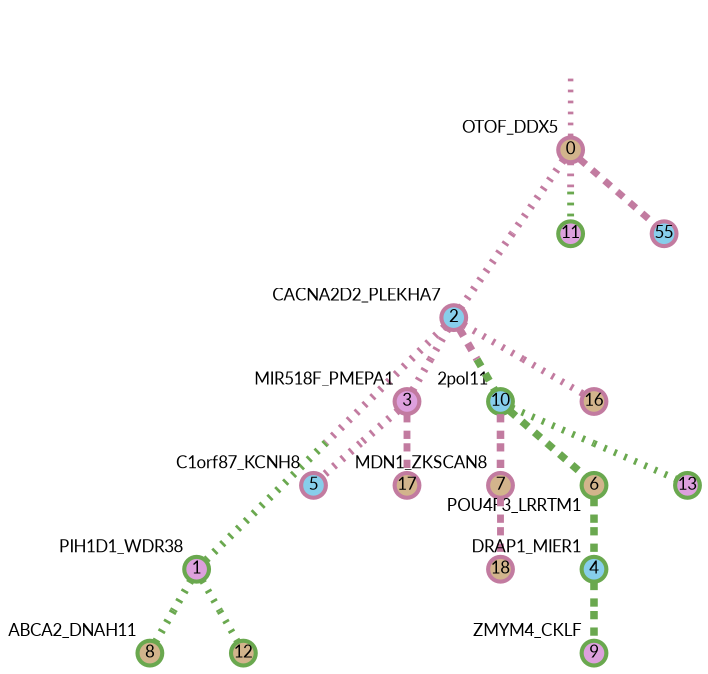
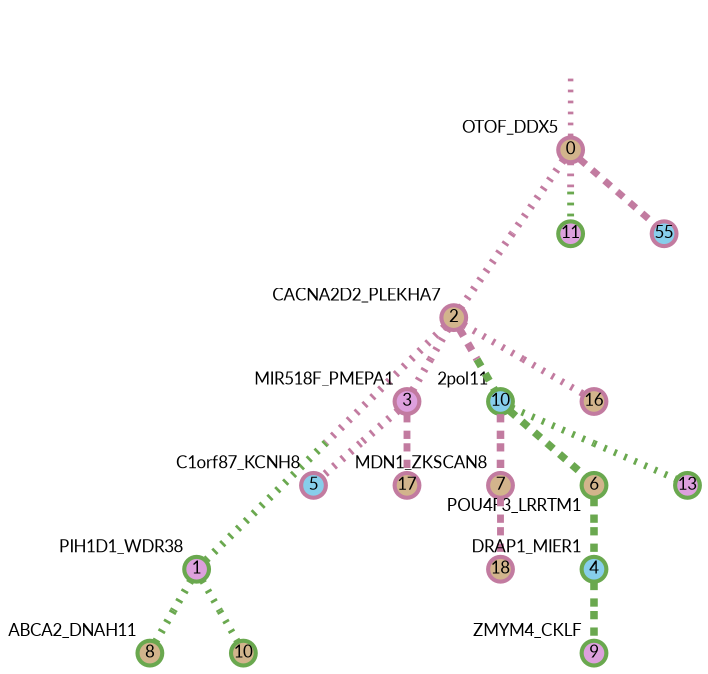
(454, 318) -> (454, 318)
(243, 653) -> (243, 653)
